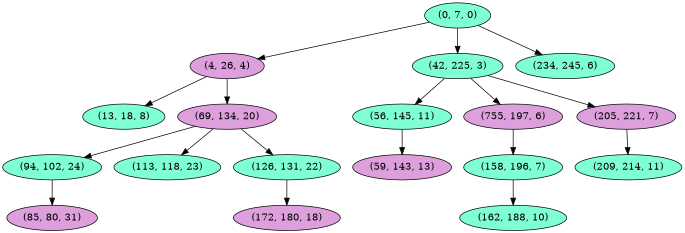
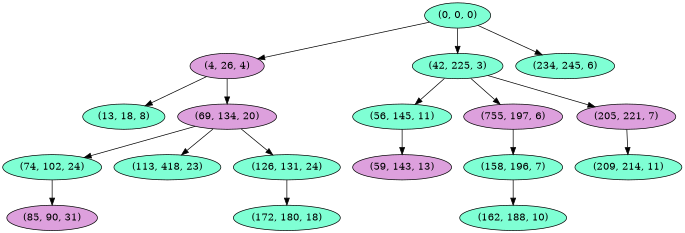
(458, 15) -> (458, 15)
(52, 167) -> (52, 167)
(167, 167) -> (167, 167)
(287, 167) -> (287, 167)
(52, 218) -> (52, 218)
(287, 218) -> (287, 218)
